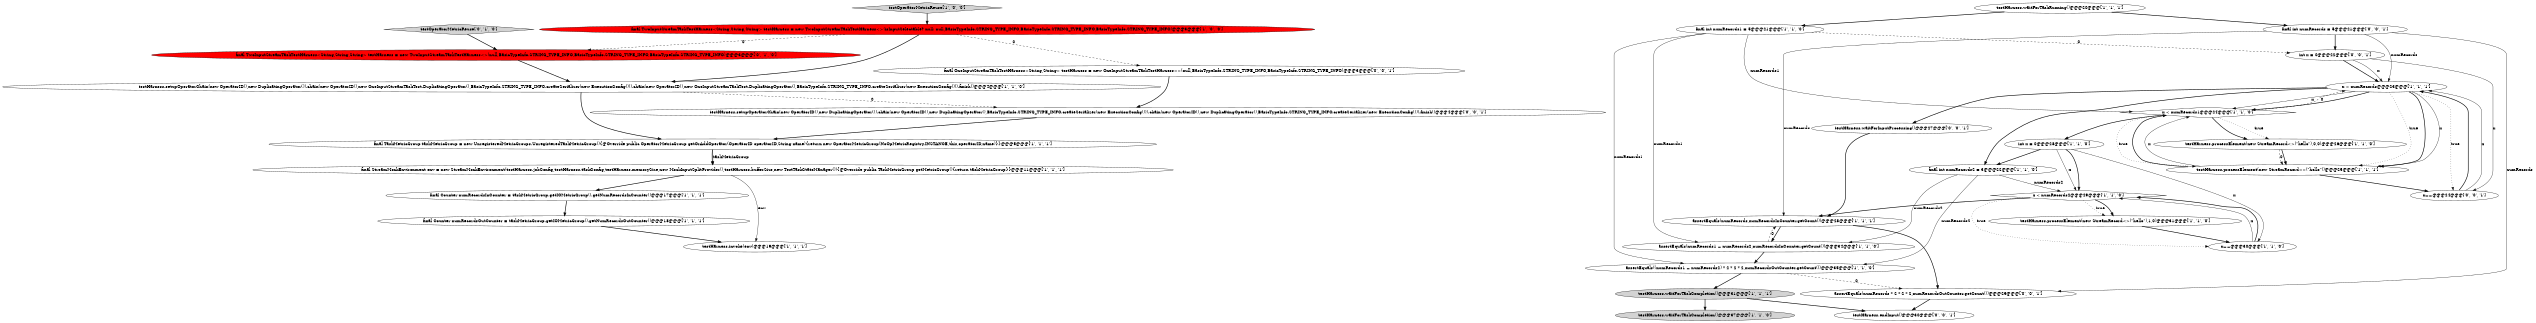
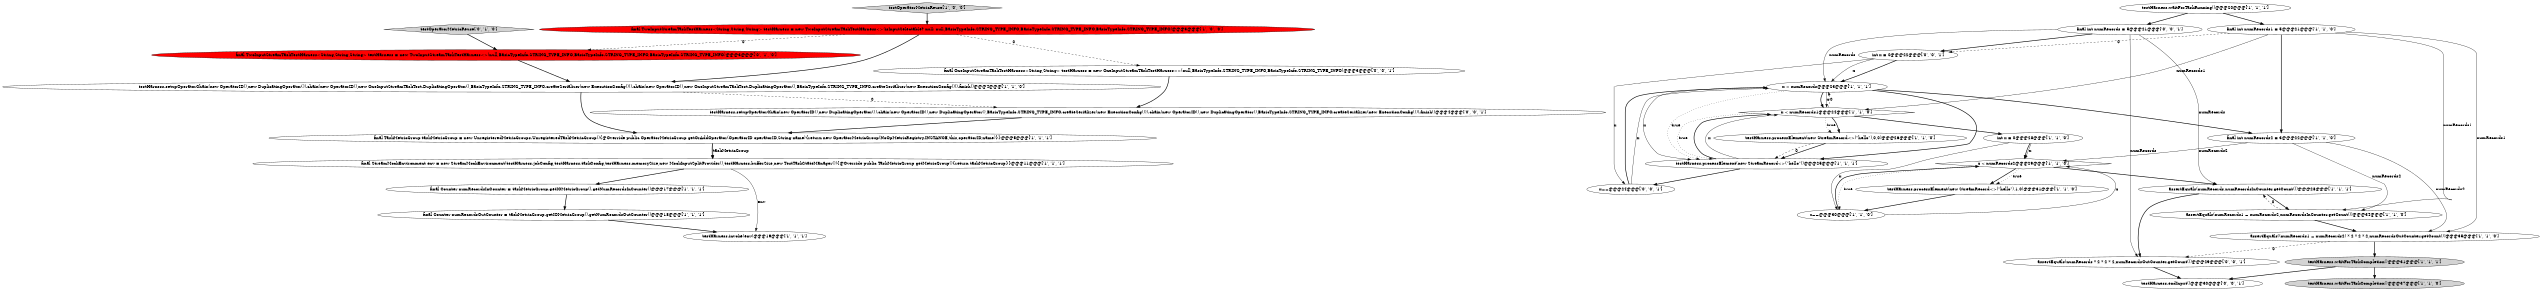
(2451, 126) -> none
(1902, 128) -> none
(2020, 157) -> (2281, 82)
